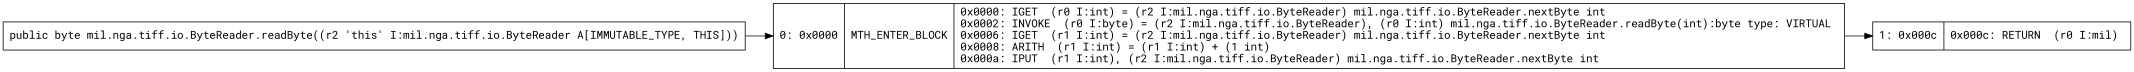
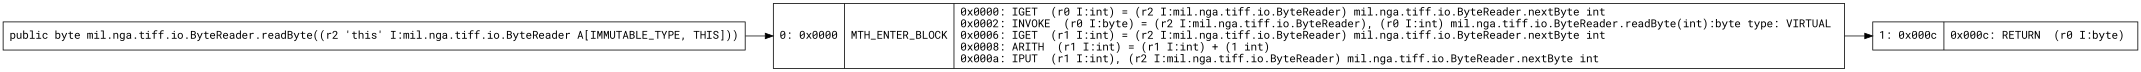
(2037, 36) -> (2041, 36)
